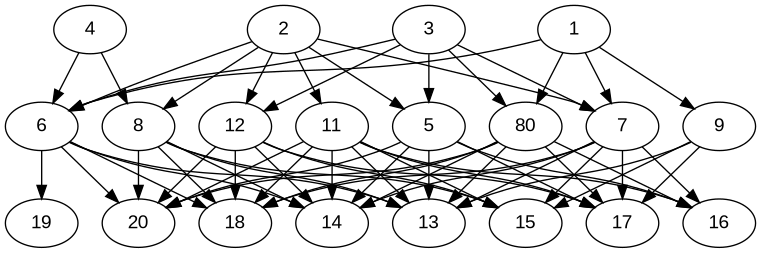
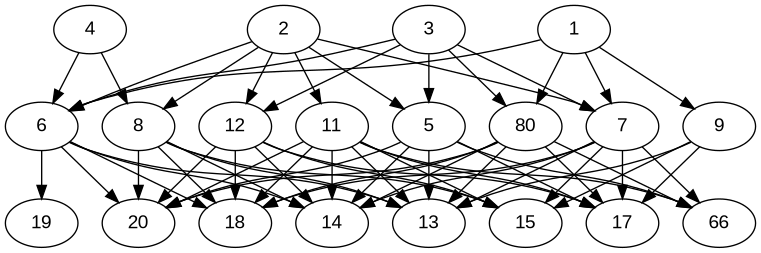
(719, 223) -> (719, 223)
